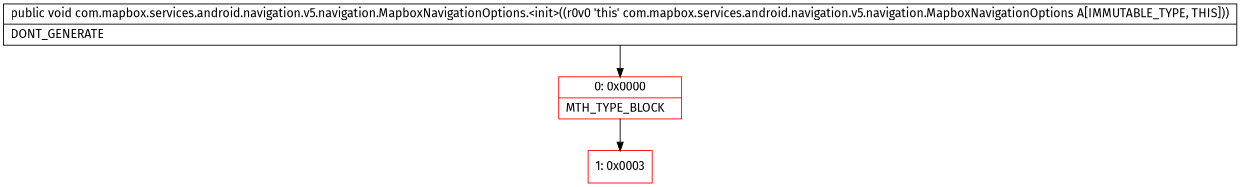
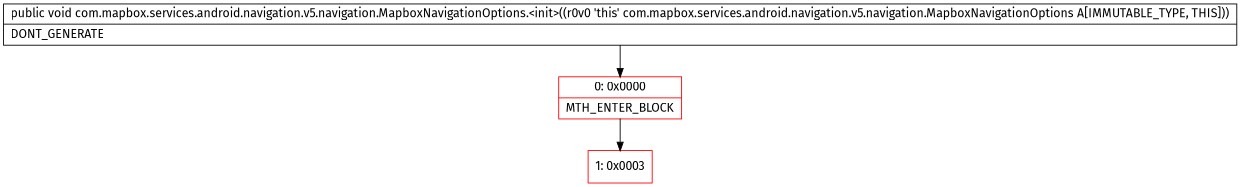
(615, 108) -> (620, 108)
